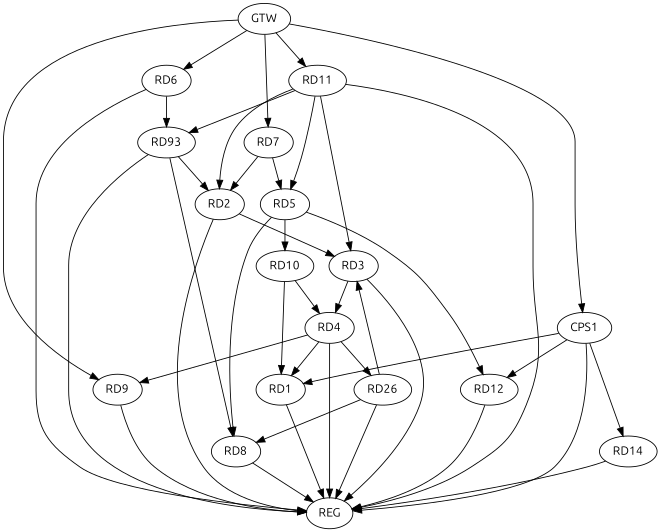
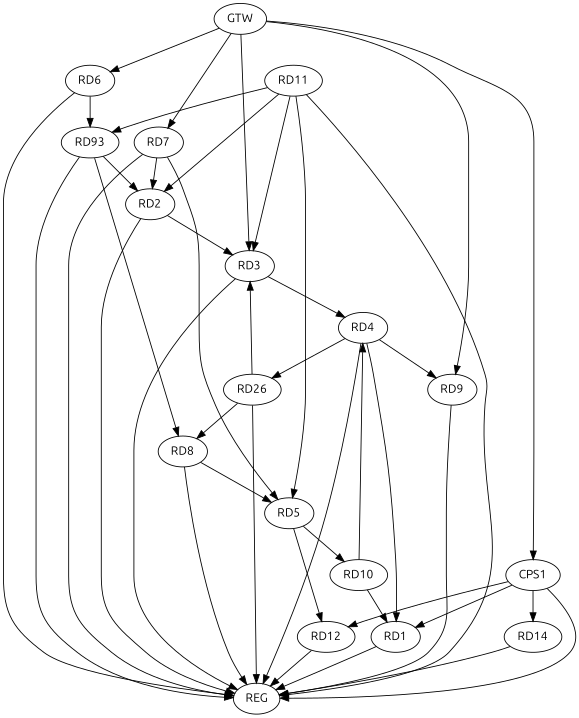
(288, 46) -> (245, 138)
(233, 318) -> (232, 480)
none -> (69, 459)
